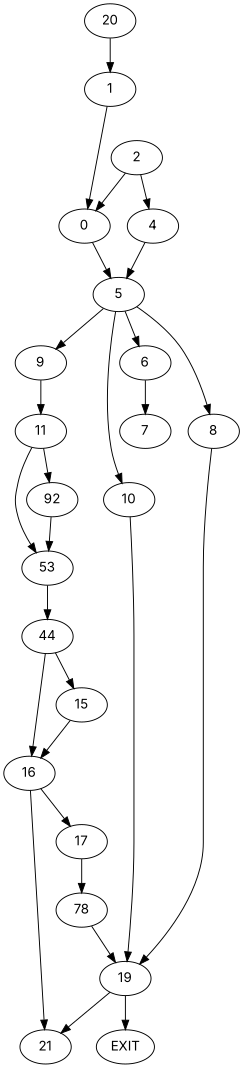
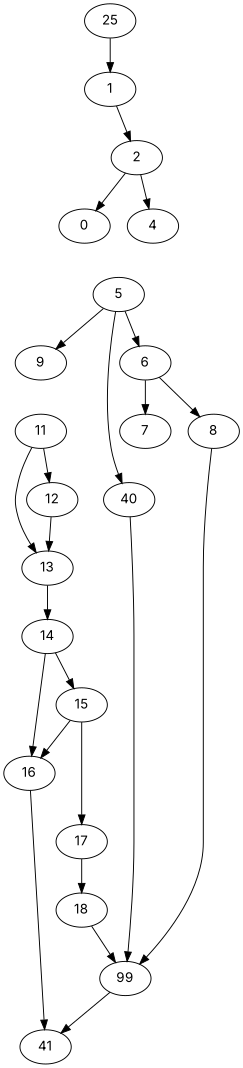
(110, 21) -> (110, 21)
(98, 153) -> (122, 119)
(99, 256) -> none
(138, 256) -> none
(182, 349) -> (176, 394)
(41, 392) -> none
(52, 500) -> (52, 500)
(129, 500) -> (129, 500)
(48, 568) -> (48, 568)
(48, 636) -> (48, 636)
(53, 804) -> (82, 768)
(82, 910) -> (82, 910)
(125, 979) -> (125, 979)
(46, 1047) -> (46, 1047)
(125, 1047) -> none
